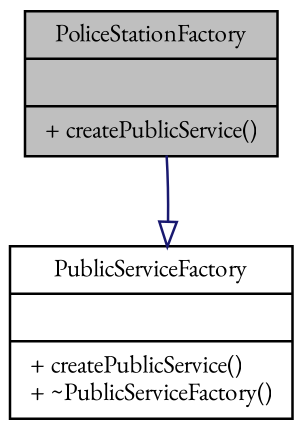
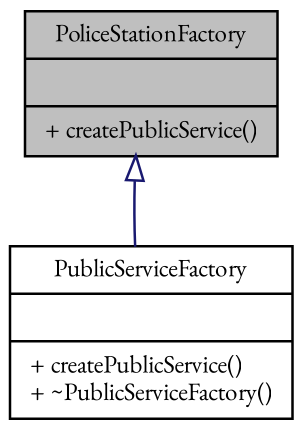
(168, 189) -> (134, 214)
